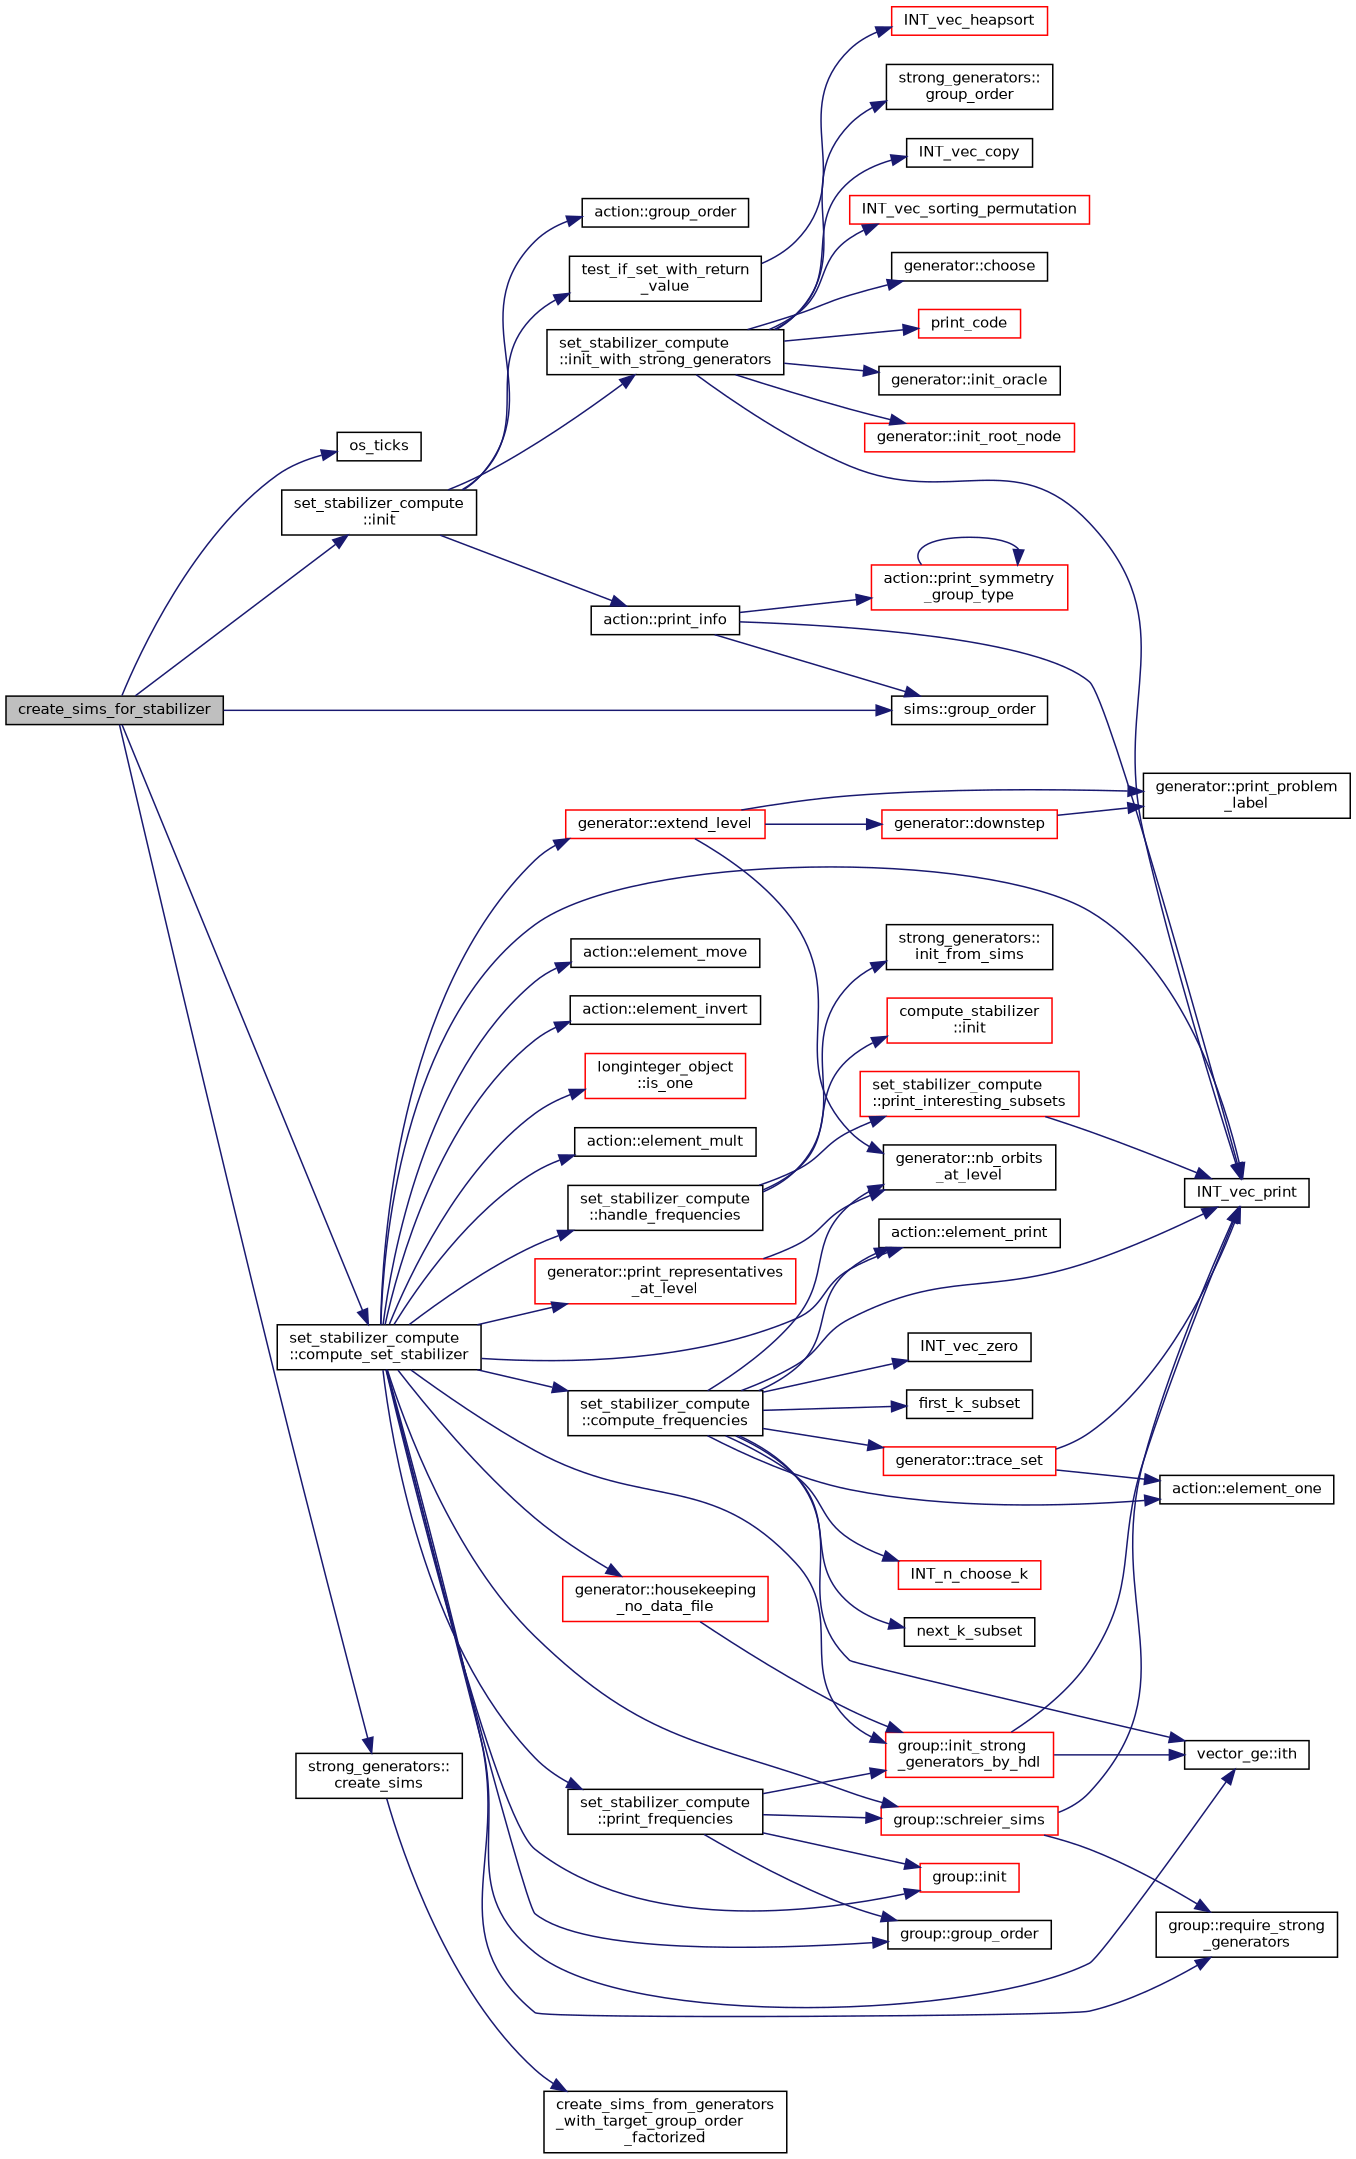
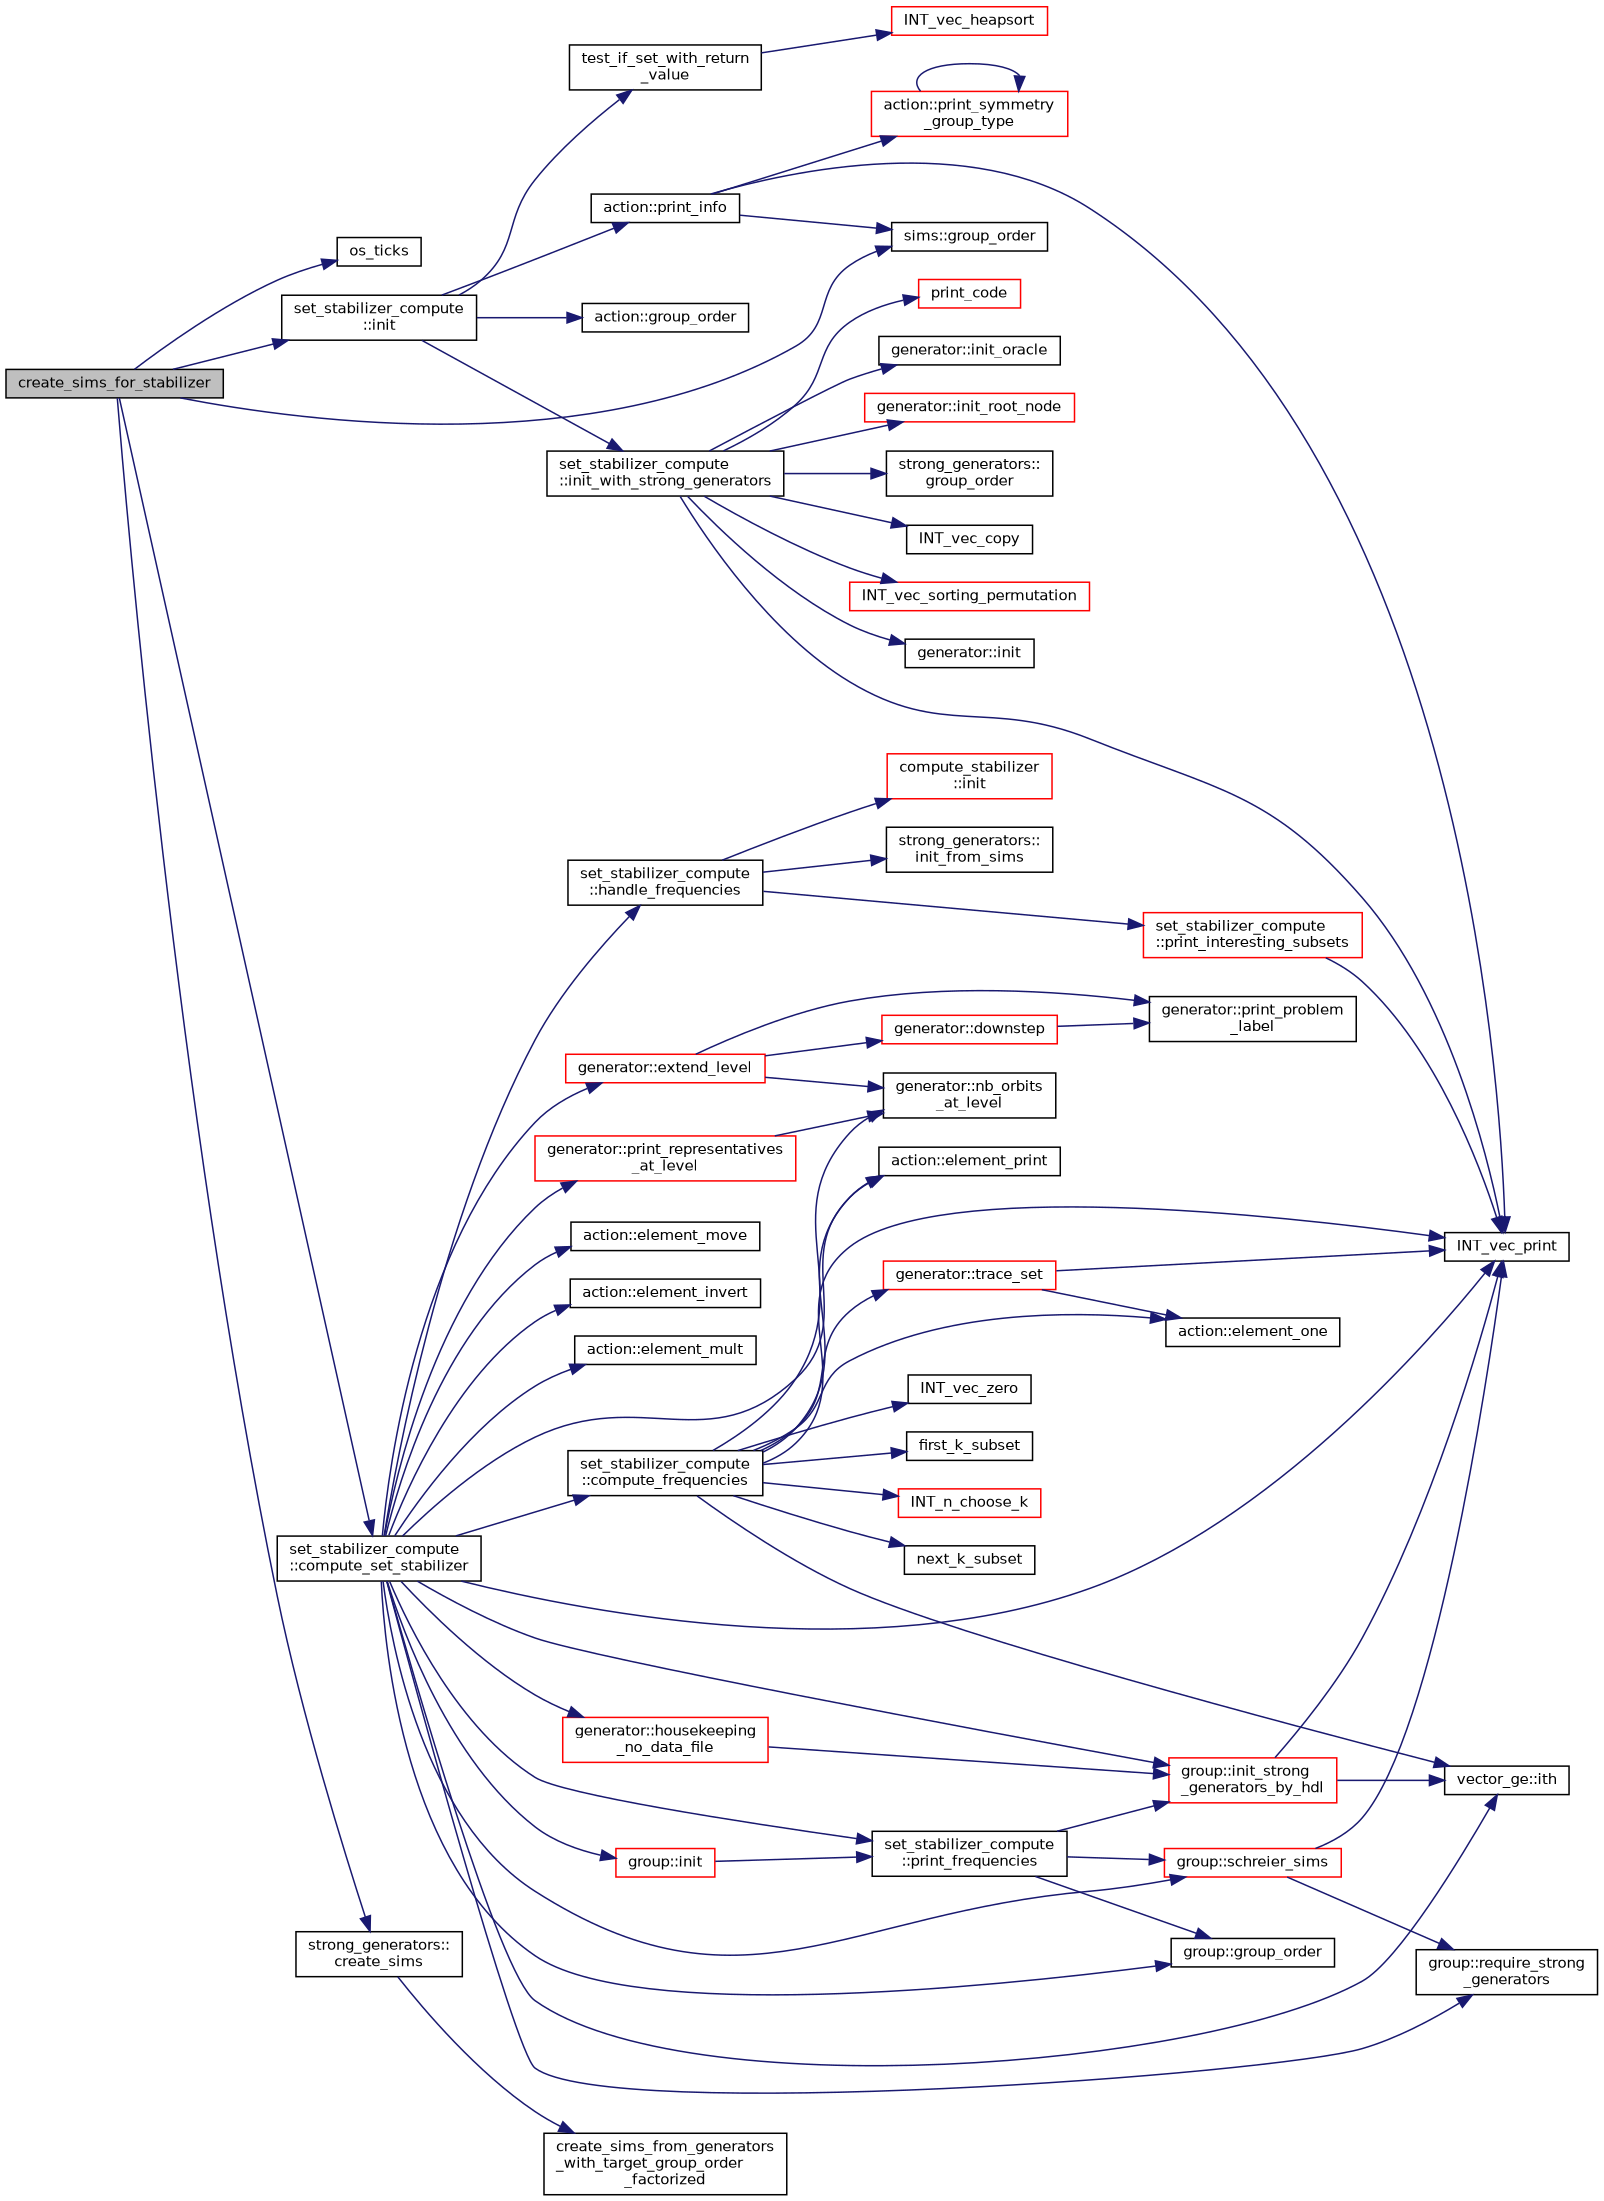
(970, 267) -> (970, 653)
(665, 1076) -> none
(834, 1848) -> (786, 1859)
